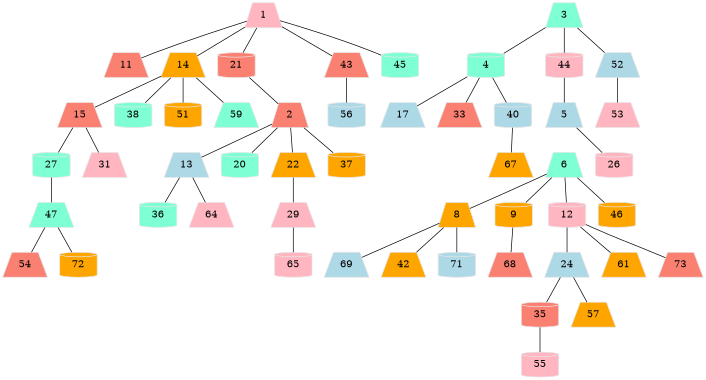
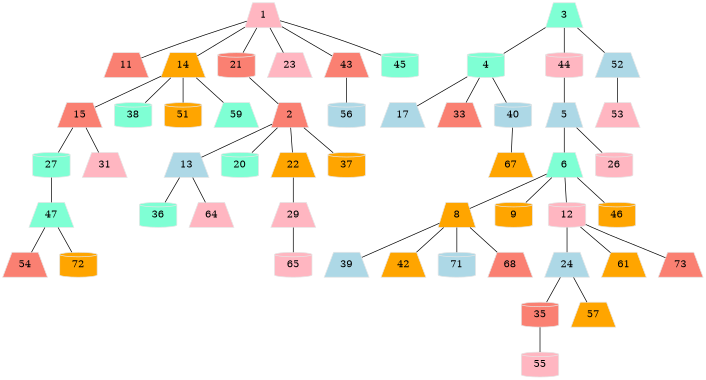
none -> (290, 65)
none -> (564, 140)
(512, 240) -> (484, 240)
(347, 265) -> (347, 265)
